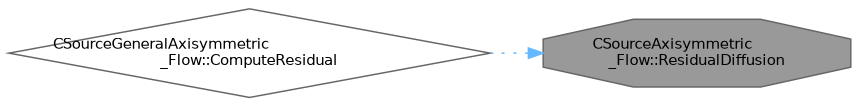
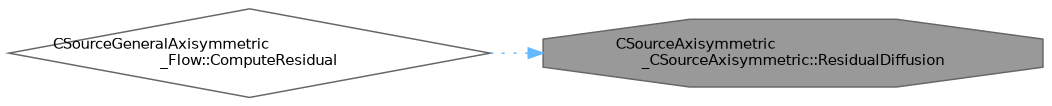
(697, 53) -> (793, 53)
